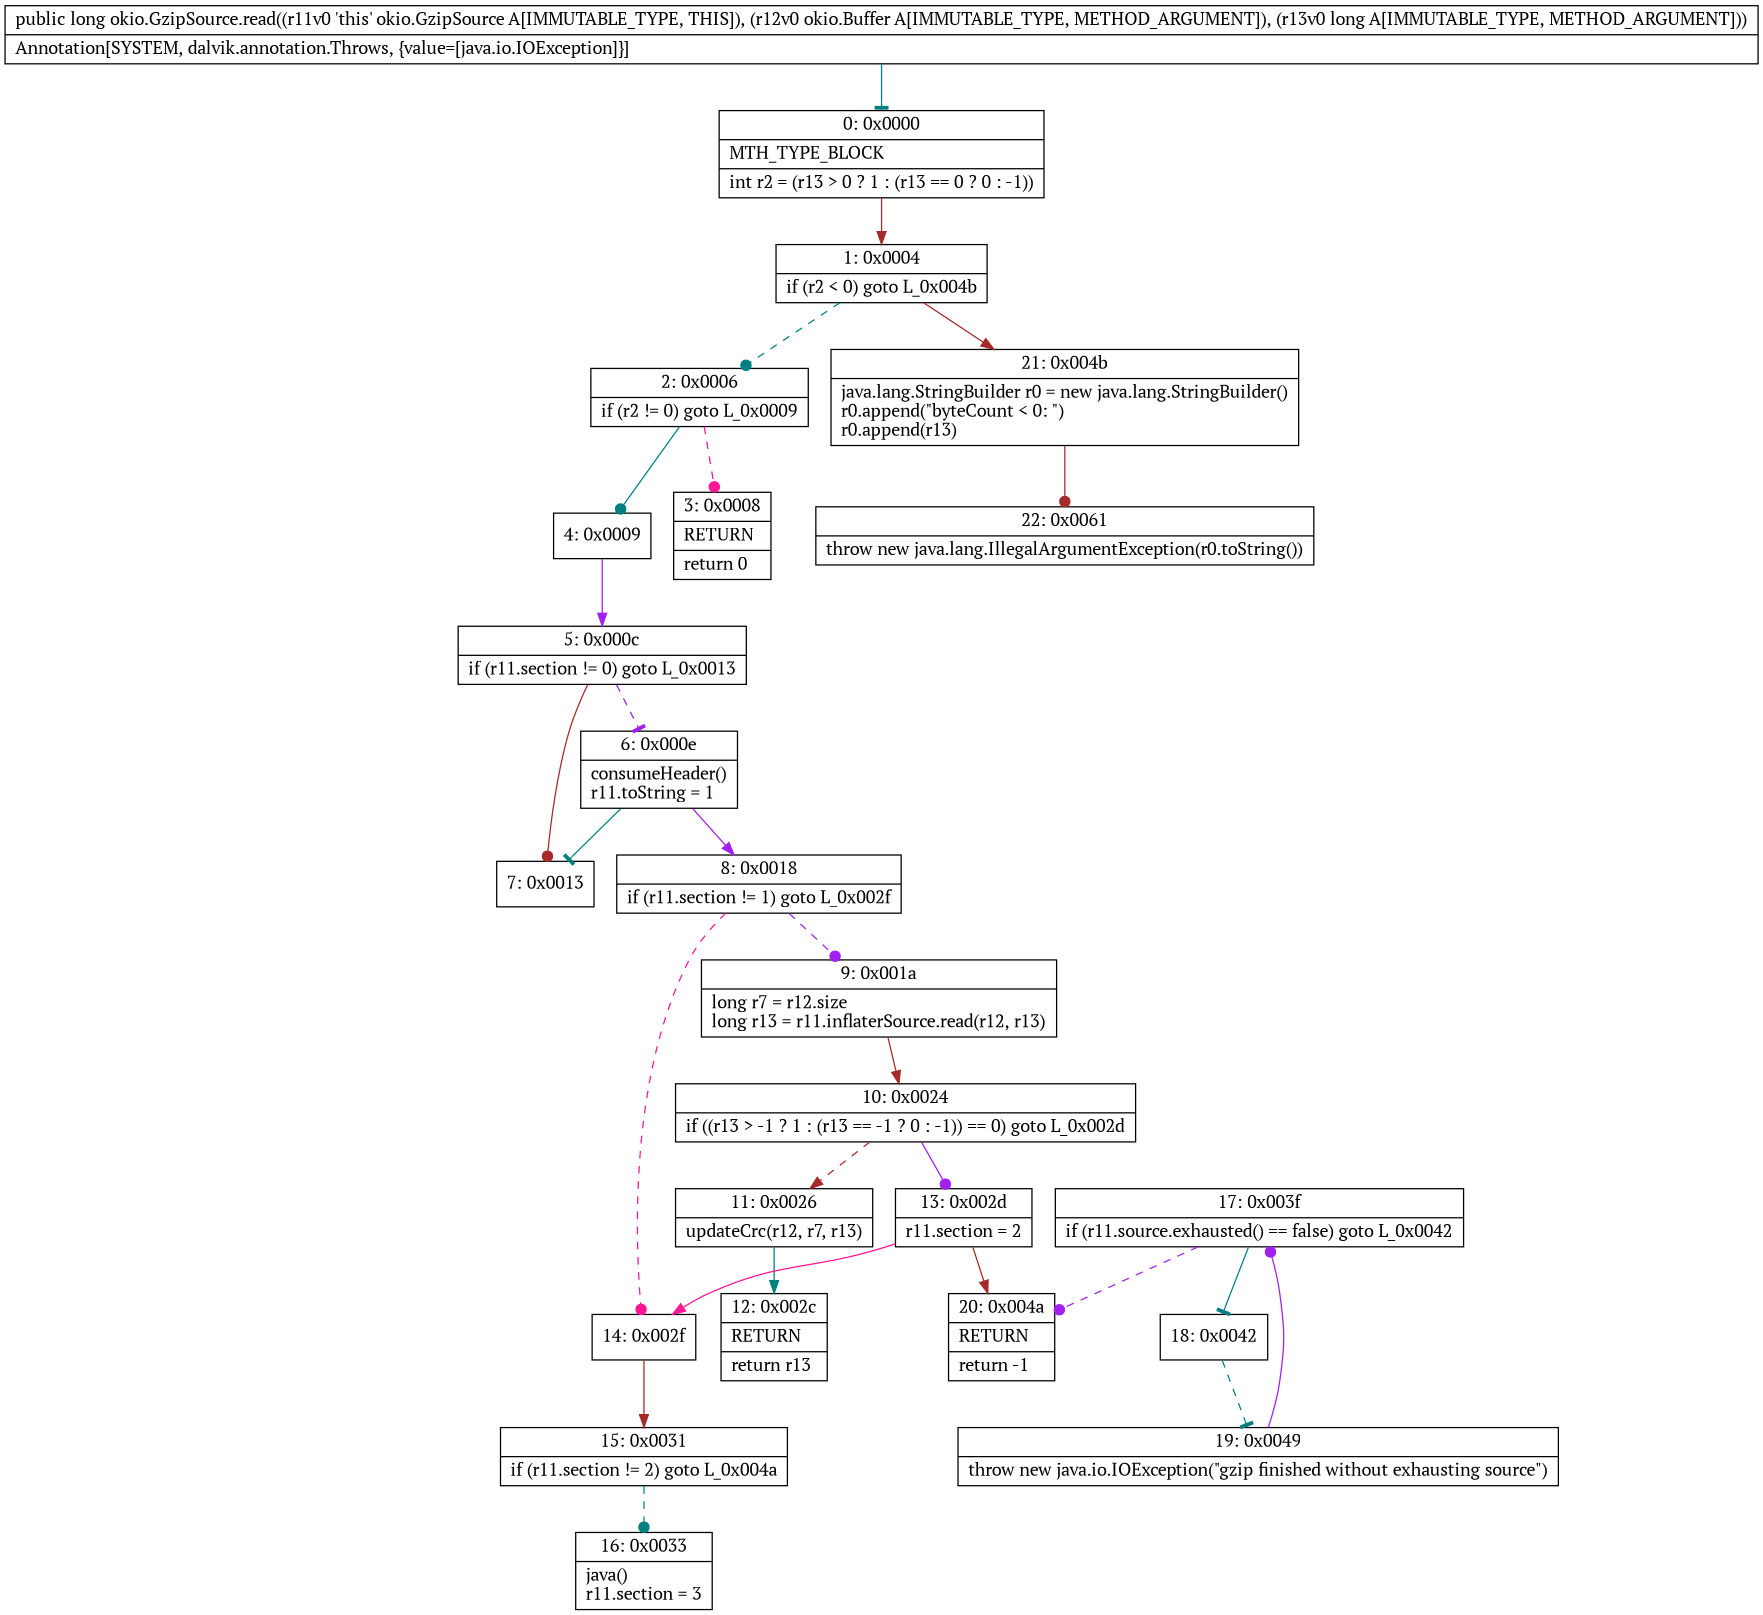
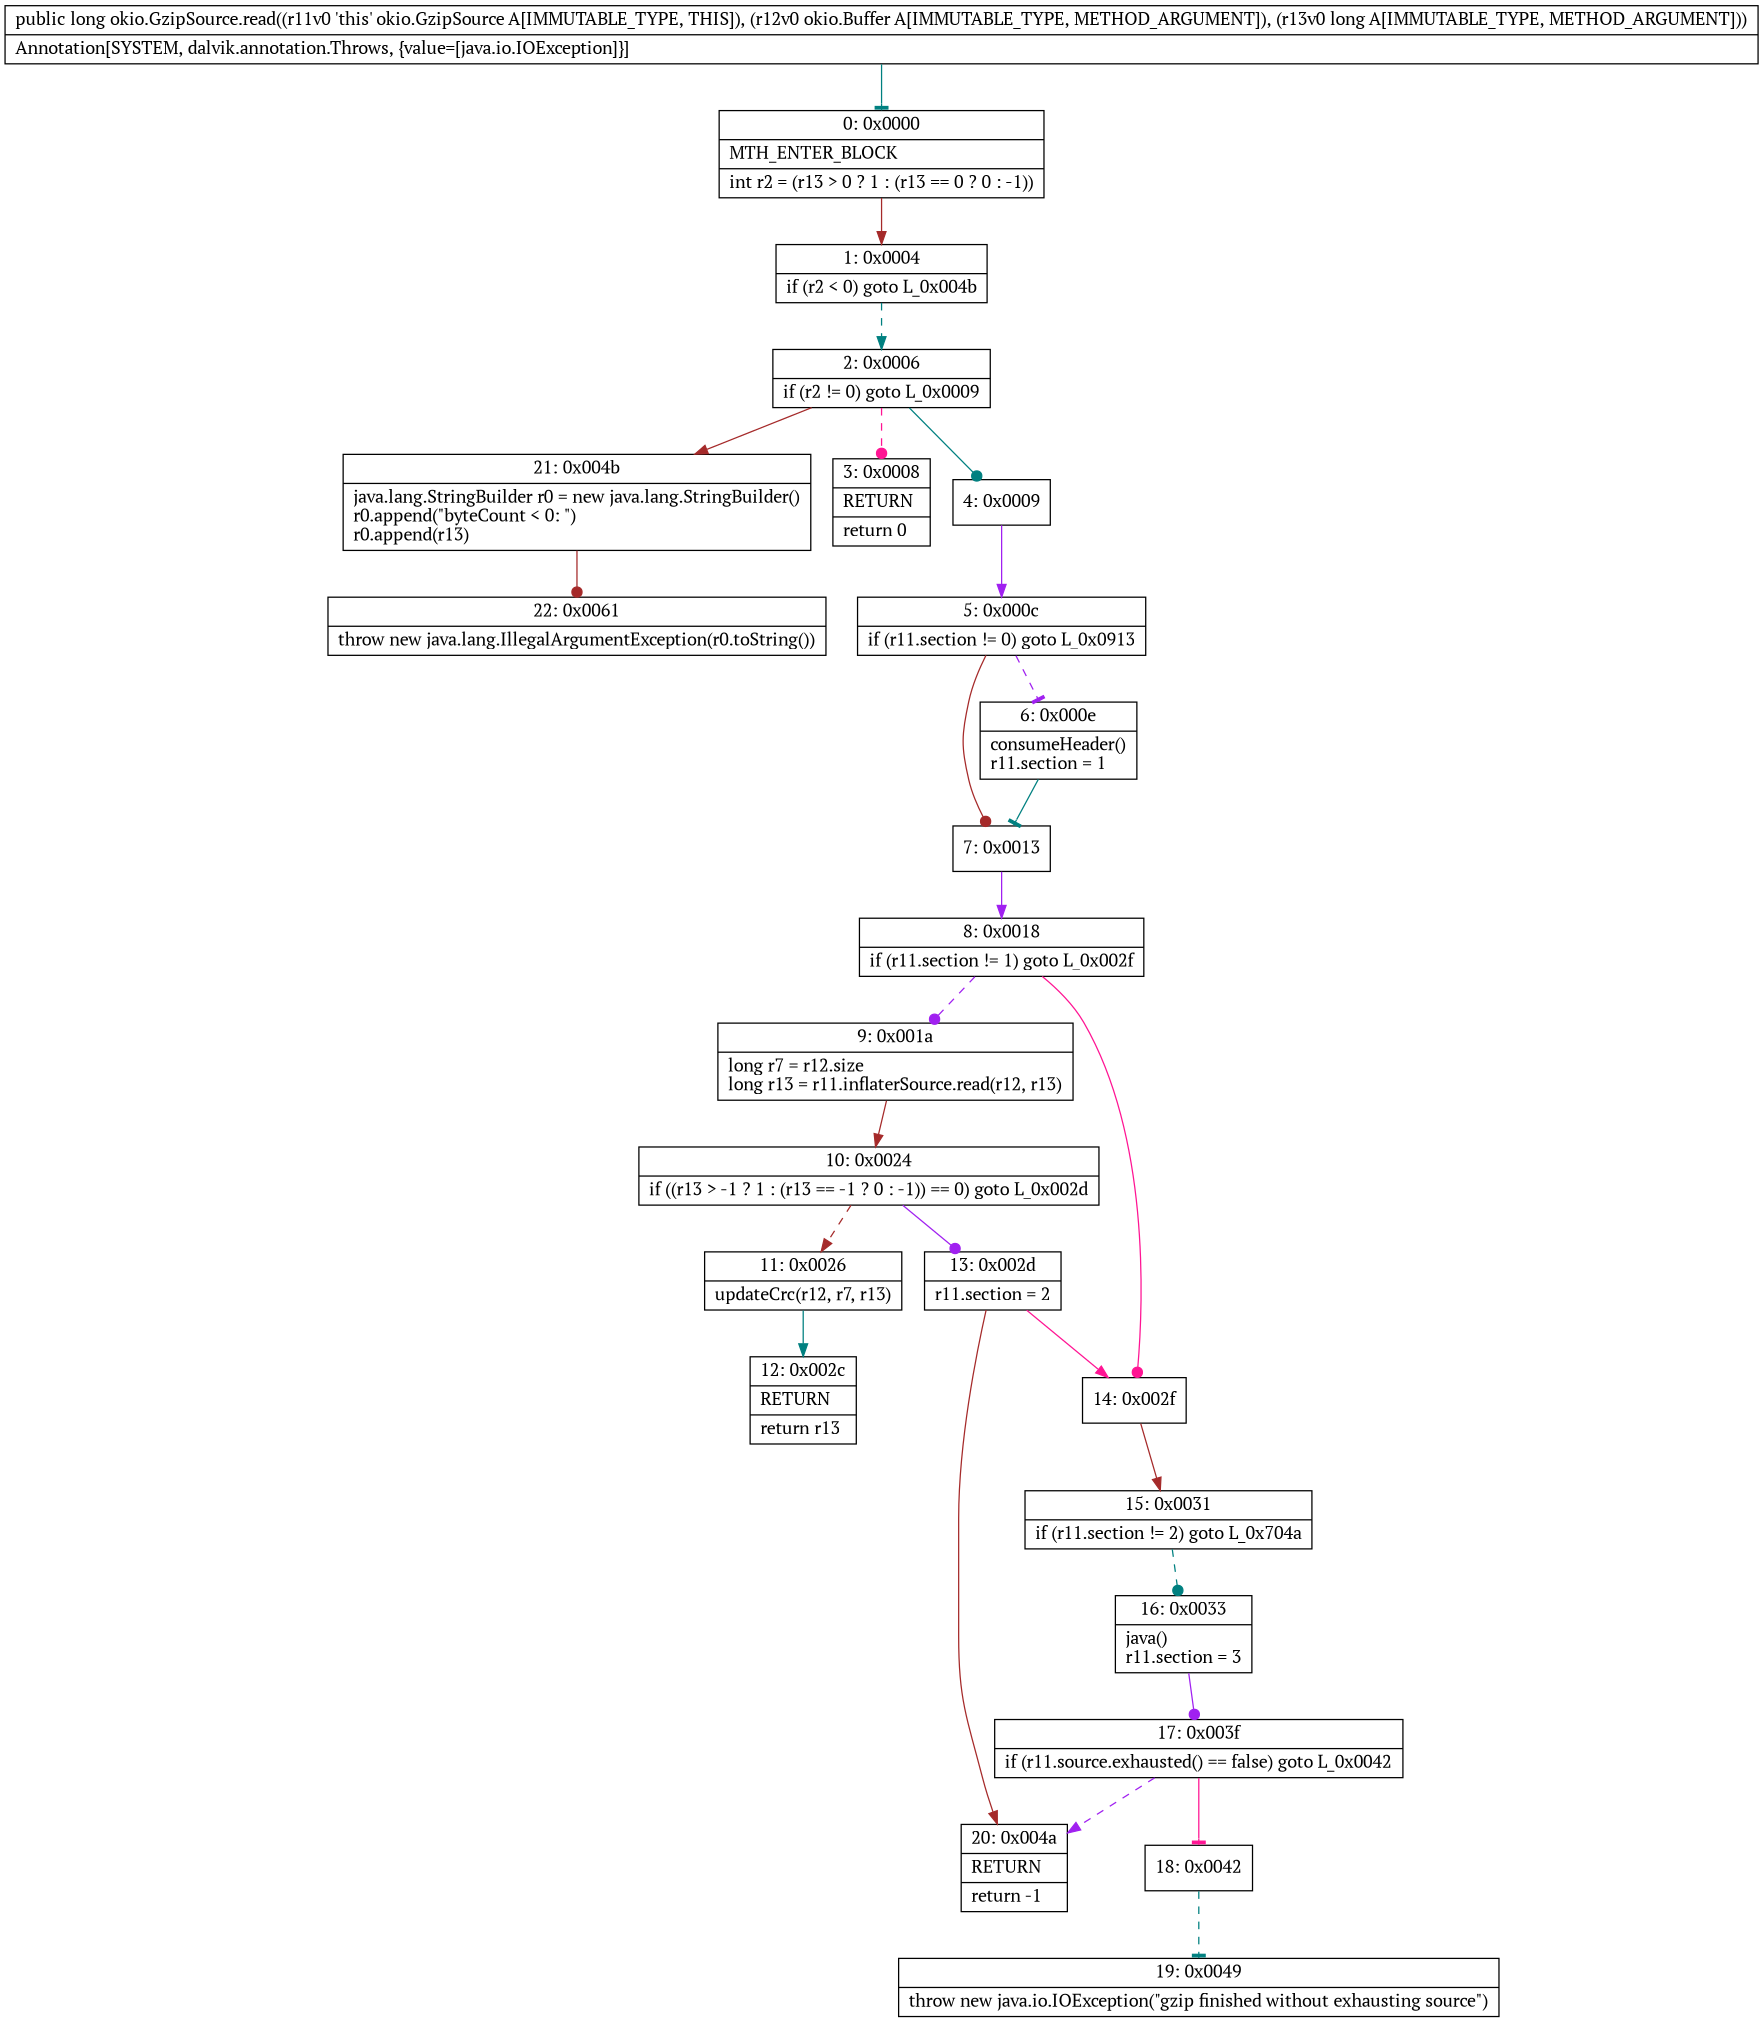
(807, 154) -> (813, 154)
(953, 322) -> (759, 428)
(795, 333) -> (882, 320)
(602, 669) -> (1002, 640)
(653, 793) -> (1048, 764)
(709, 827) -> (1002, 889)
(647, 1099) -> (1130, 1160)
(1131, 1277) -> (1117, 1802)
(1237, 1278) -> (1199, 1808)
(1284, 1342) -> (1191, 1691)
(644, 1471) -> (1168, 1534)
